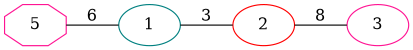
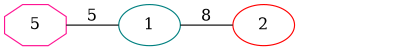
(92, 17) -> (92, 17)
(207, 17) -> (207, 17)
(378, 25) -> none
